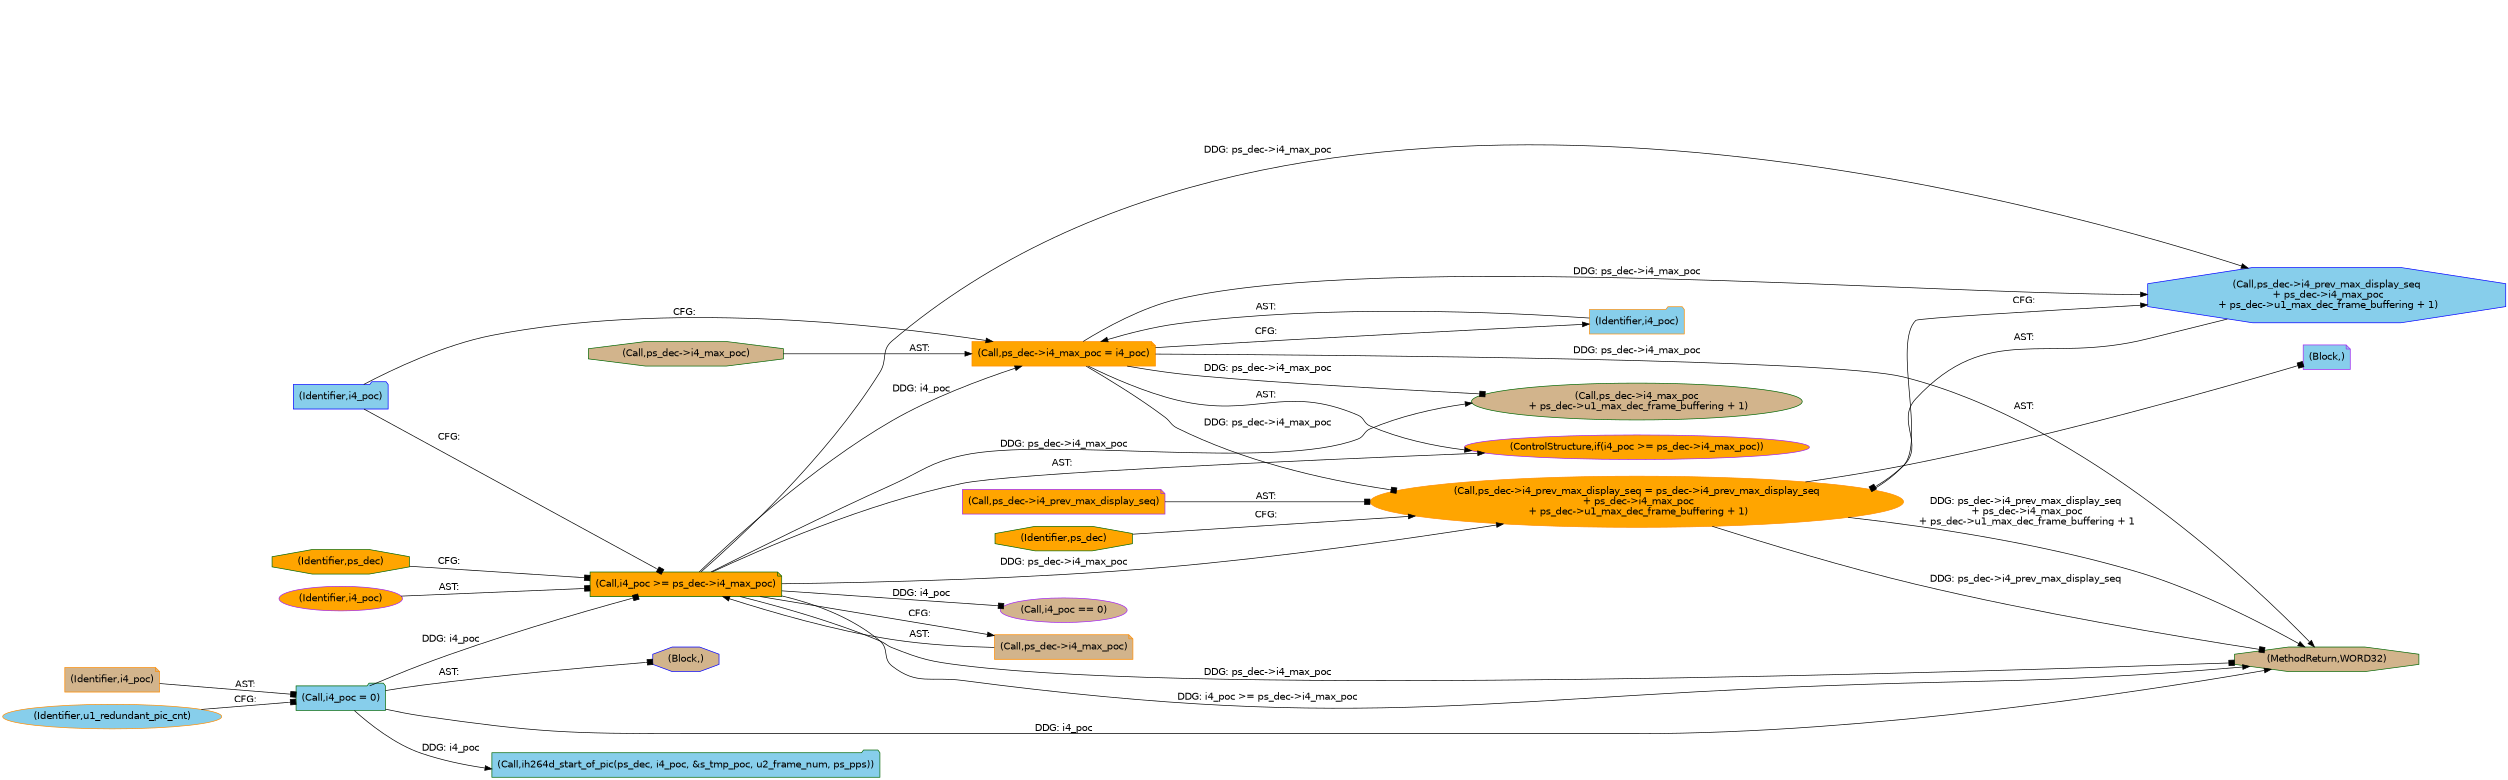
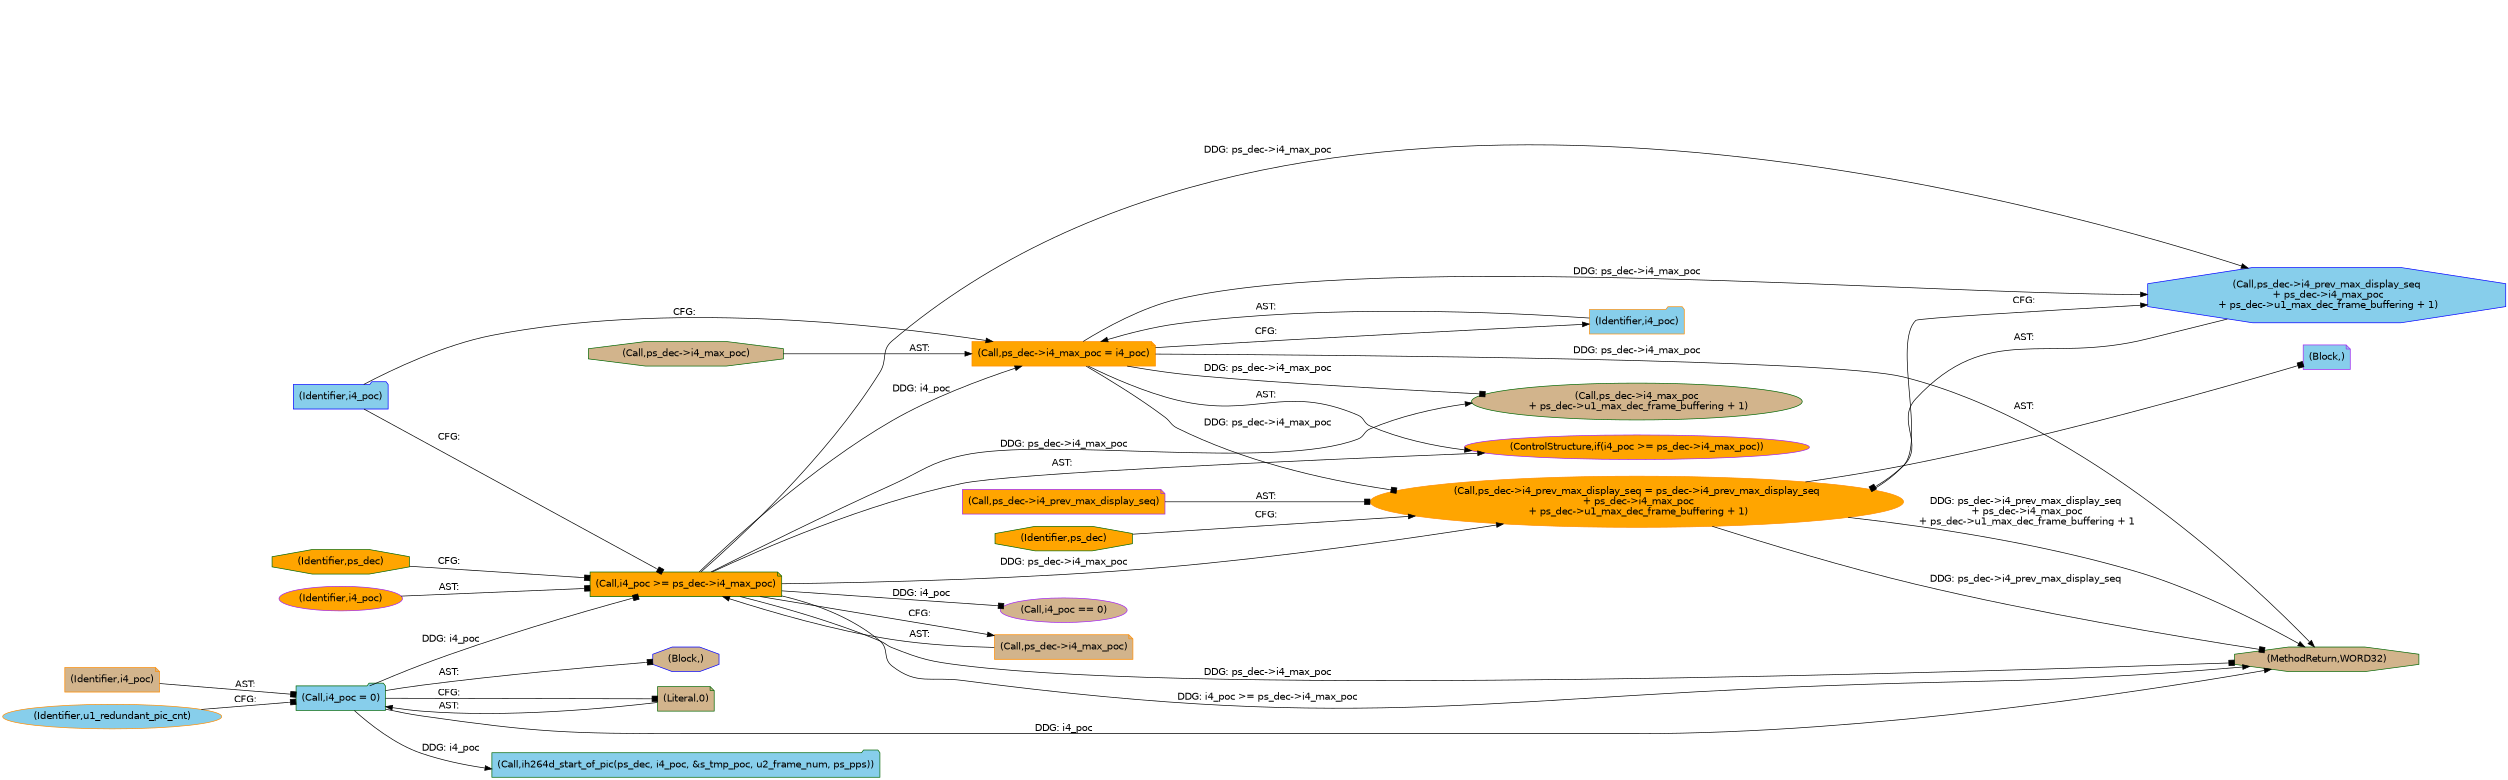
none -> (686, 699)
